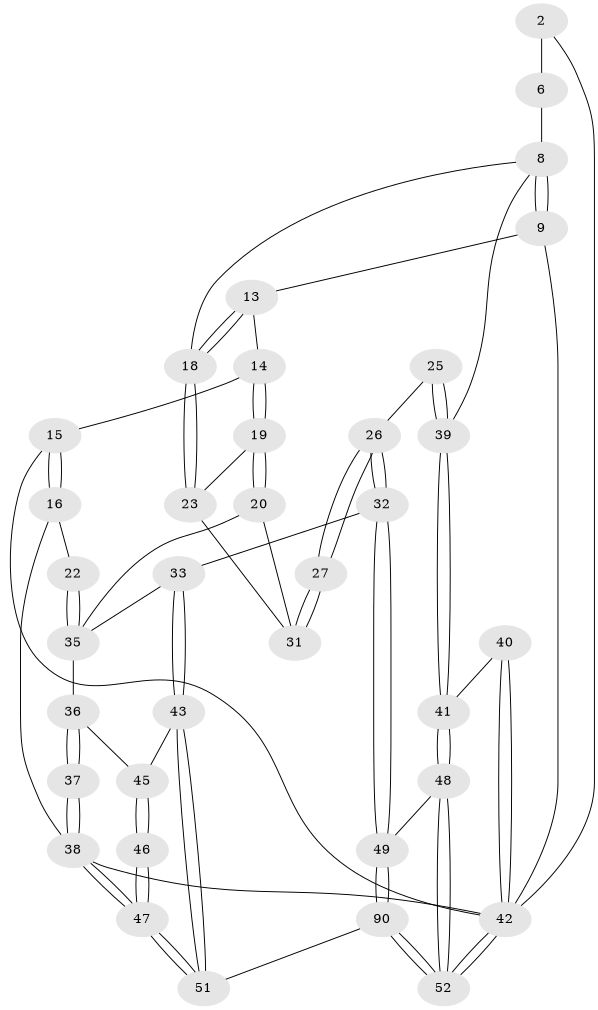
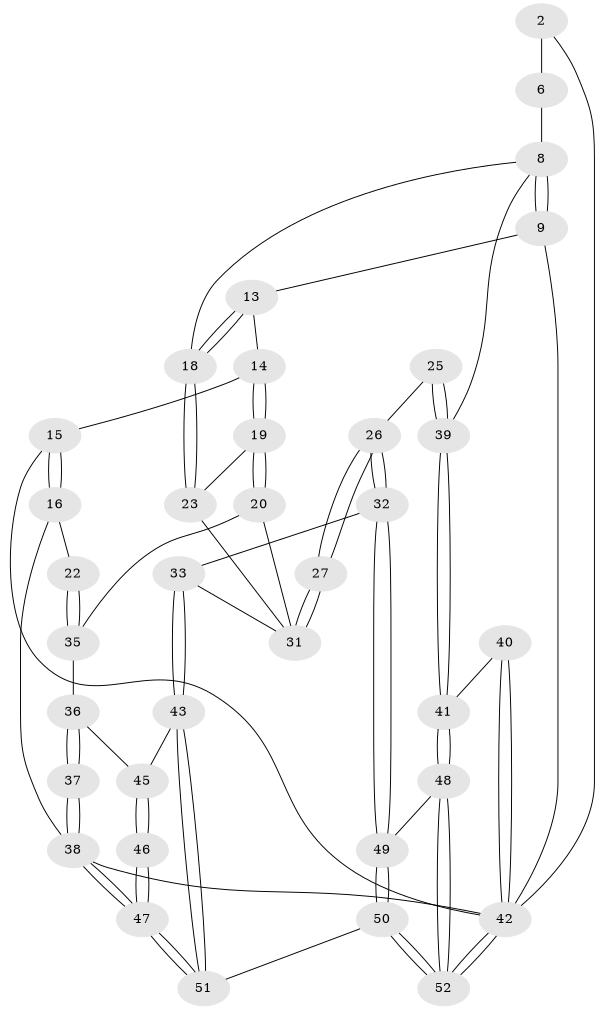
(126, 609) -> (237, 608)
(382, 919) -> (382, 919)
